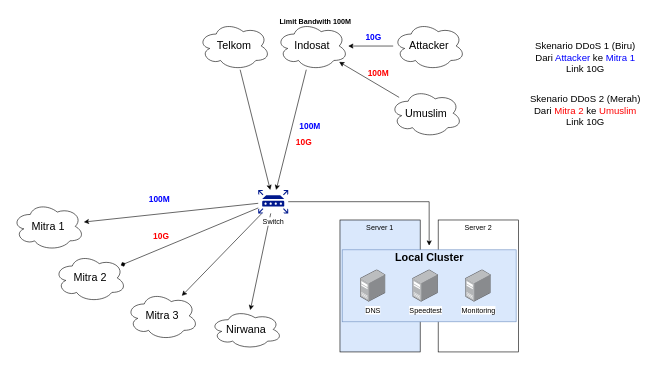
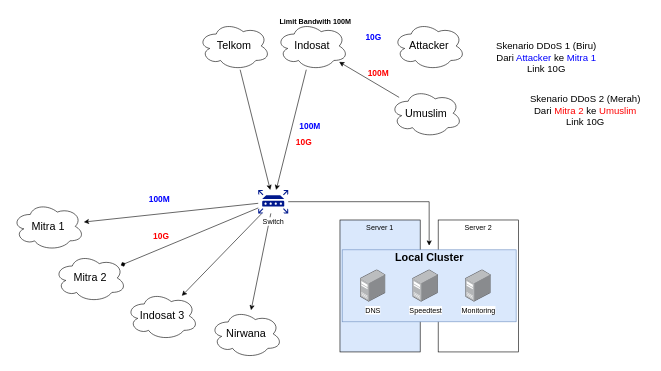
(353, 46) -> none
(585, 57) -> (546, 57)
(162, 316) -> (162, 316)
(246, 329) -> (246, 334)
